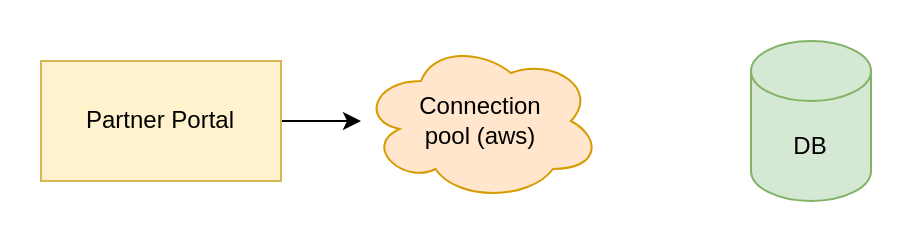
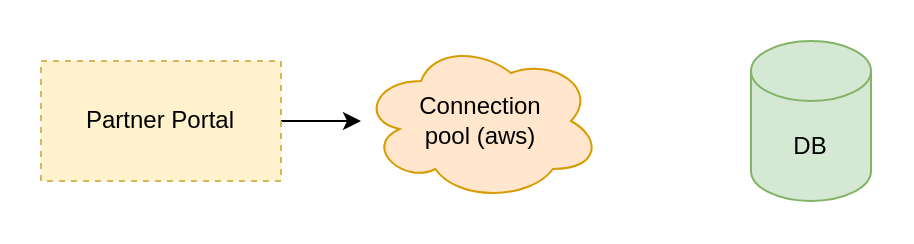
(161, 121) -> (161, 121)
